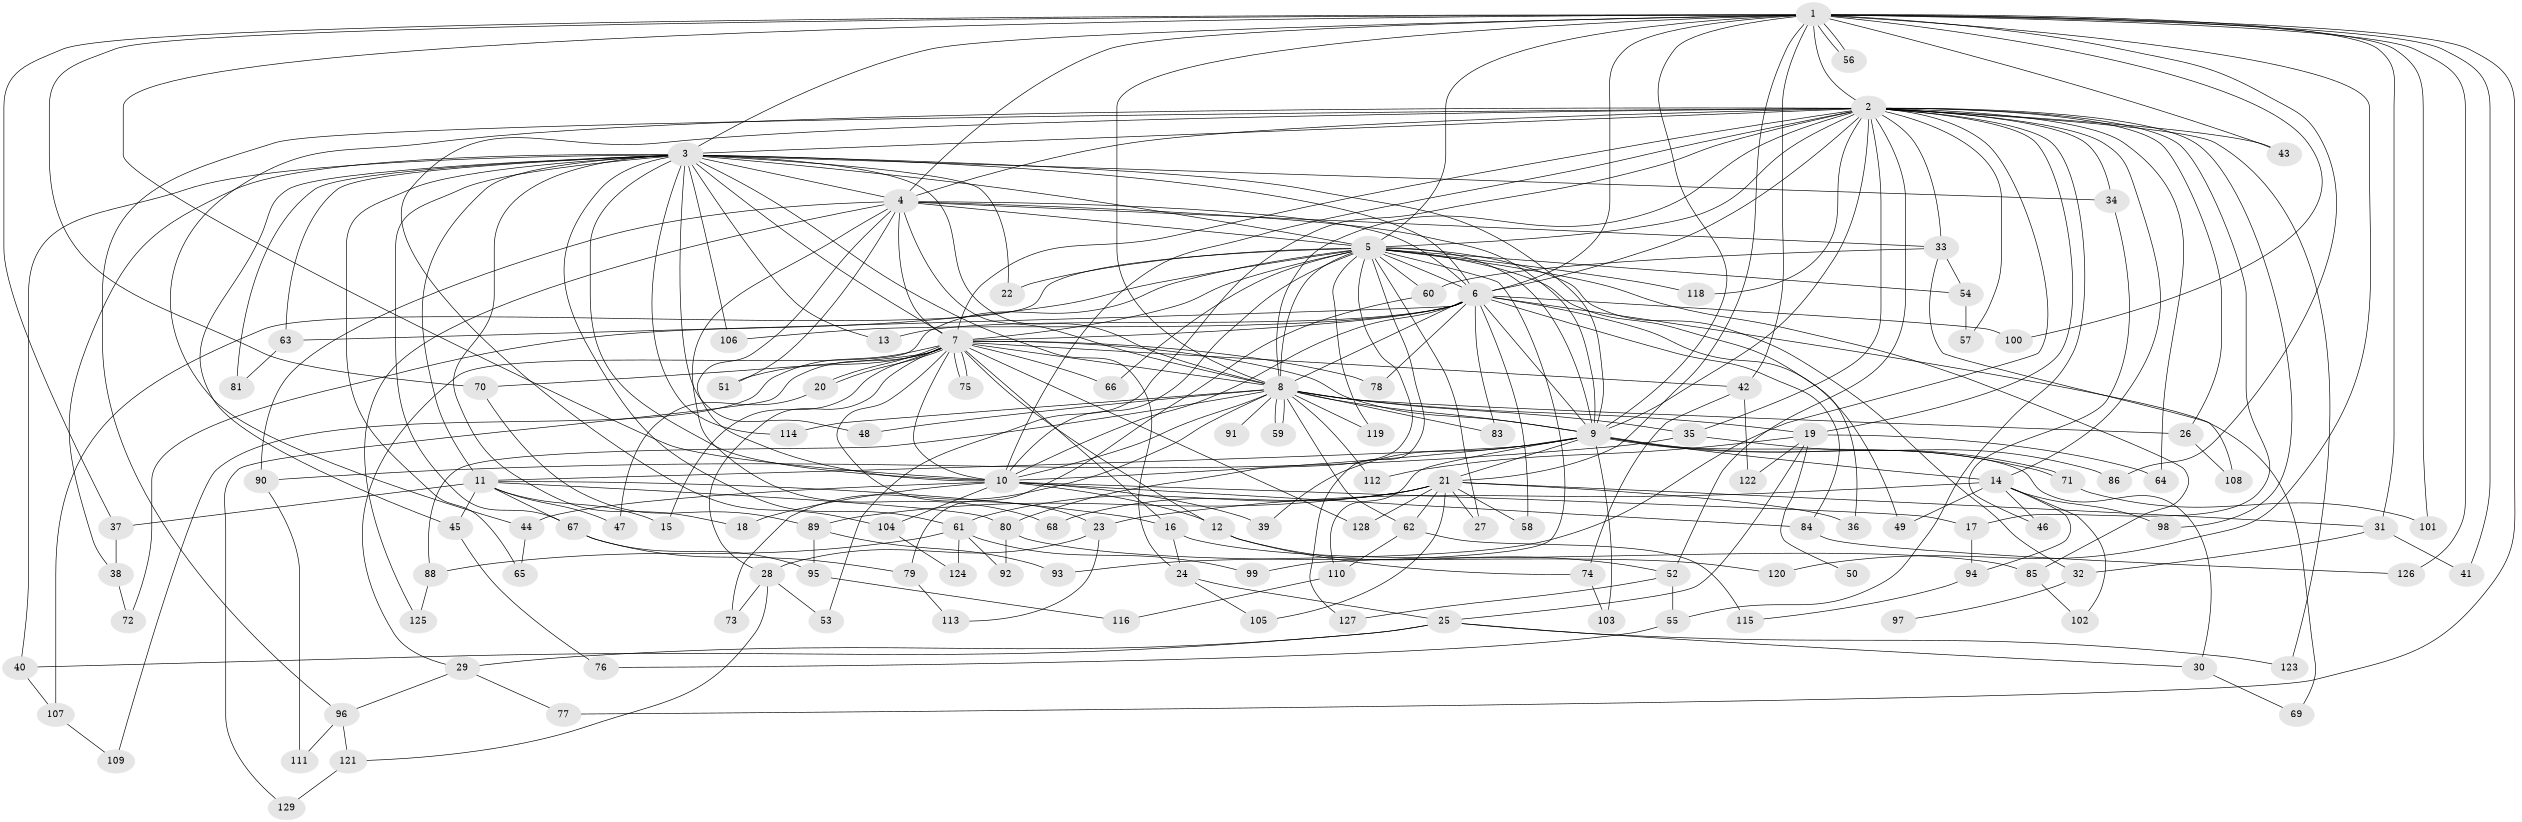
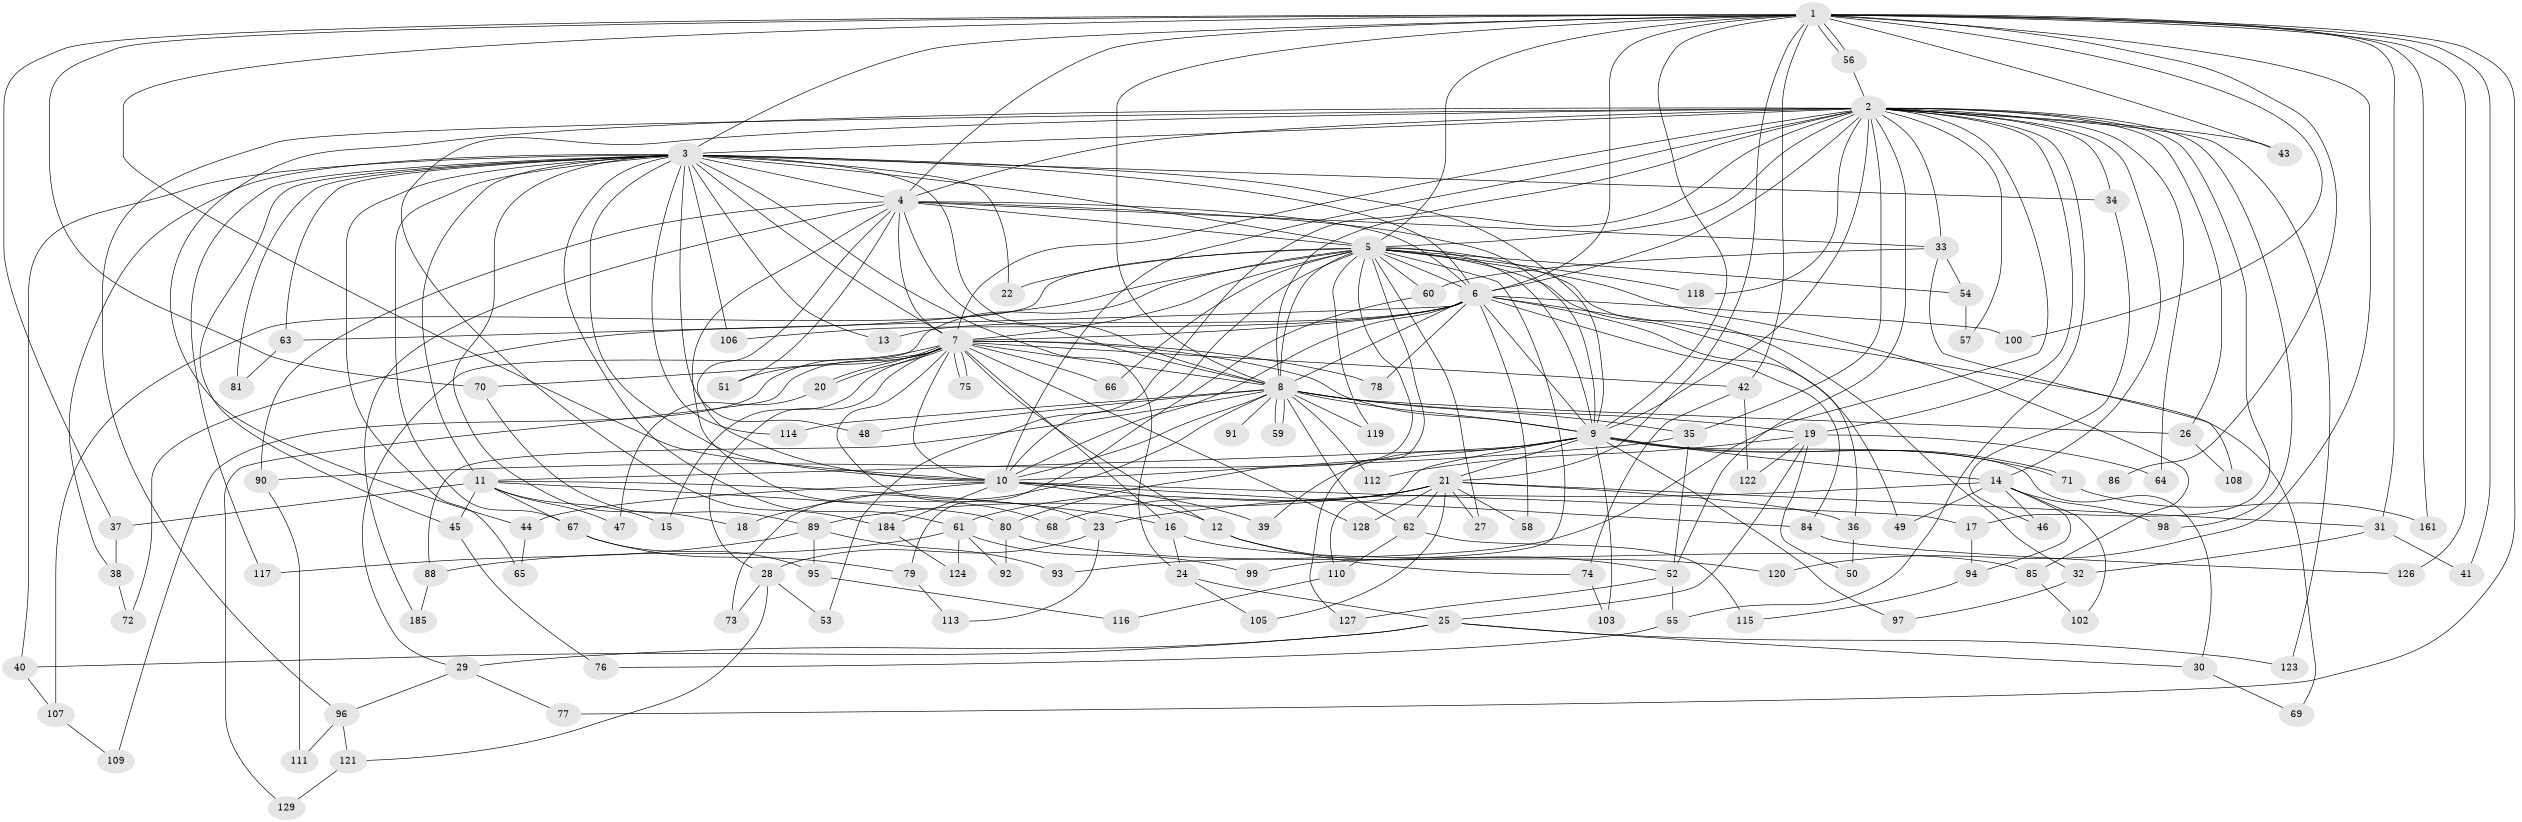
(1824, 69) -> (1859, 84)
(1498, 435) -> none
(1955, 450) -> (1680, 510)
(887, 528) -> (887, 528)
(2428, 528) -> (2428, 528)
none -> (1754, 530)
none -> (1853, 550)
none -> (263, 575)
(418, 621) -> (418, 621)
